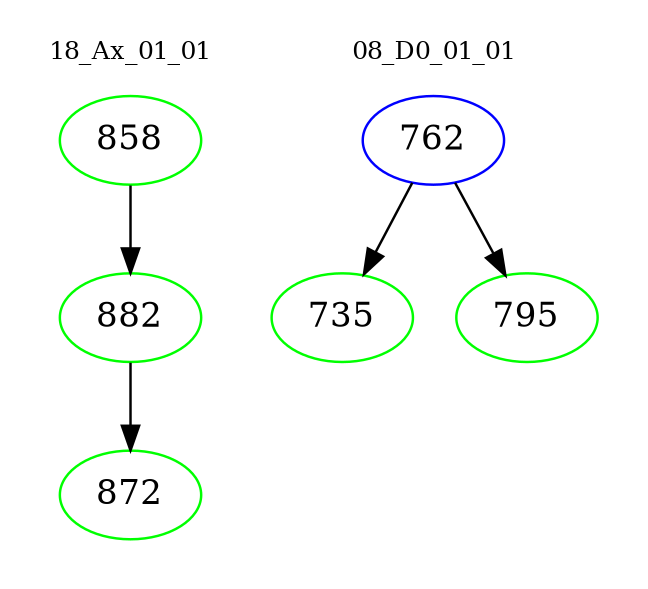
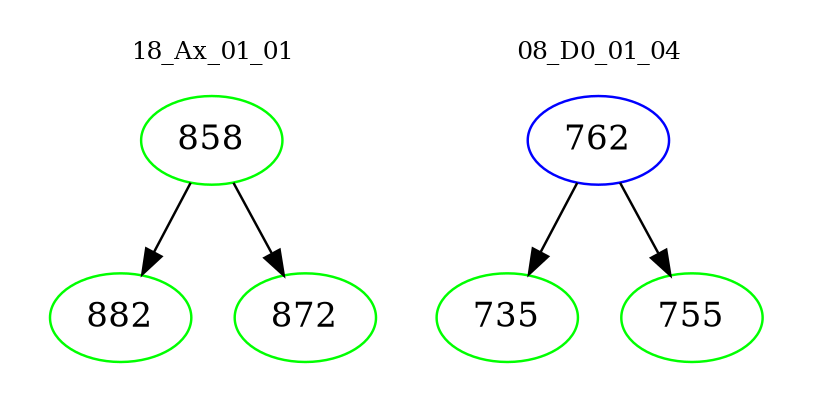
(435, 53) -> (600, 53)
(527, 318) -> (692, 318)
(131, 394) -> (253, 218)
